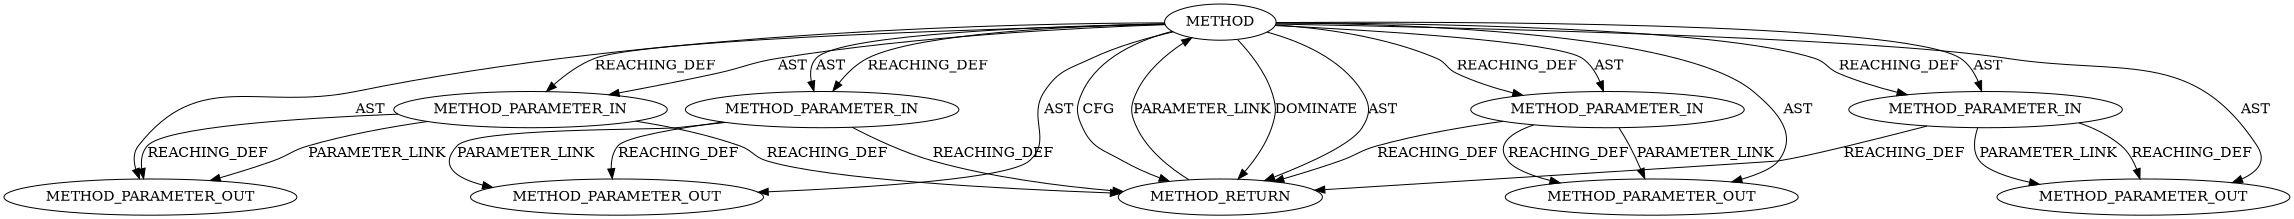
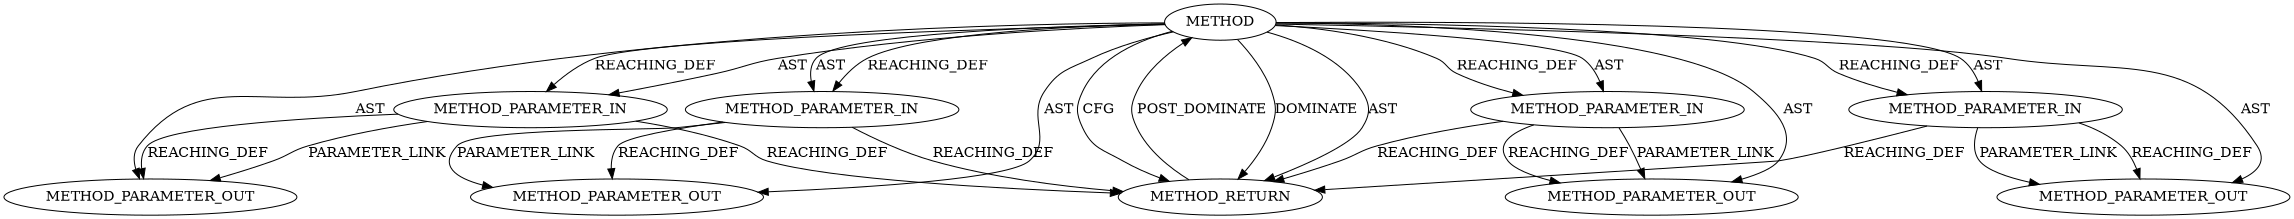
(1202, 110) -> (1202, 110)
